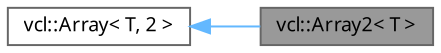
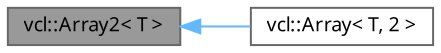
(235, 26) -> (226, 26)
